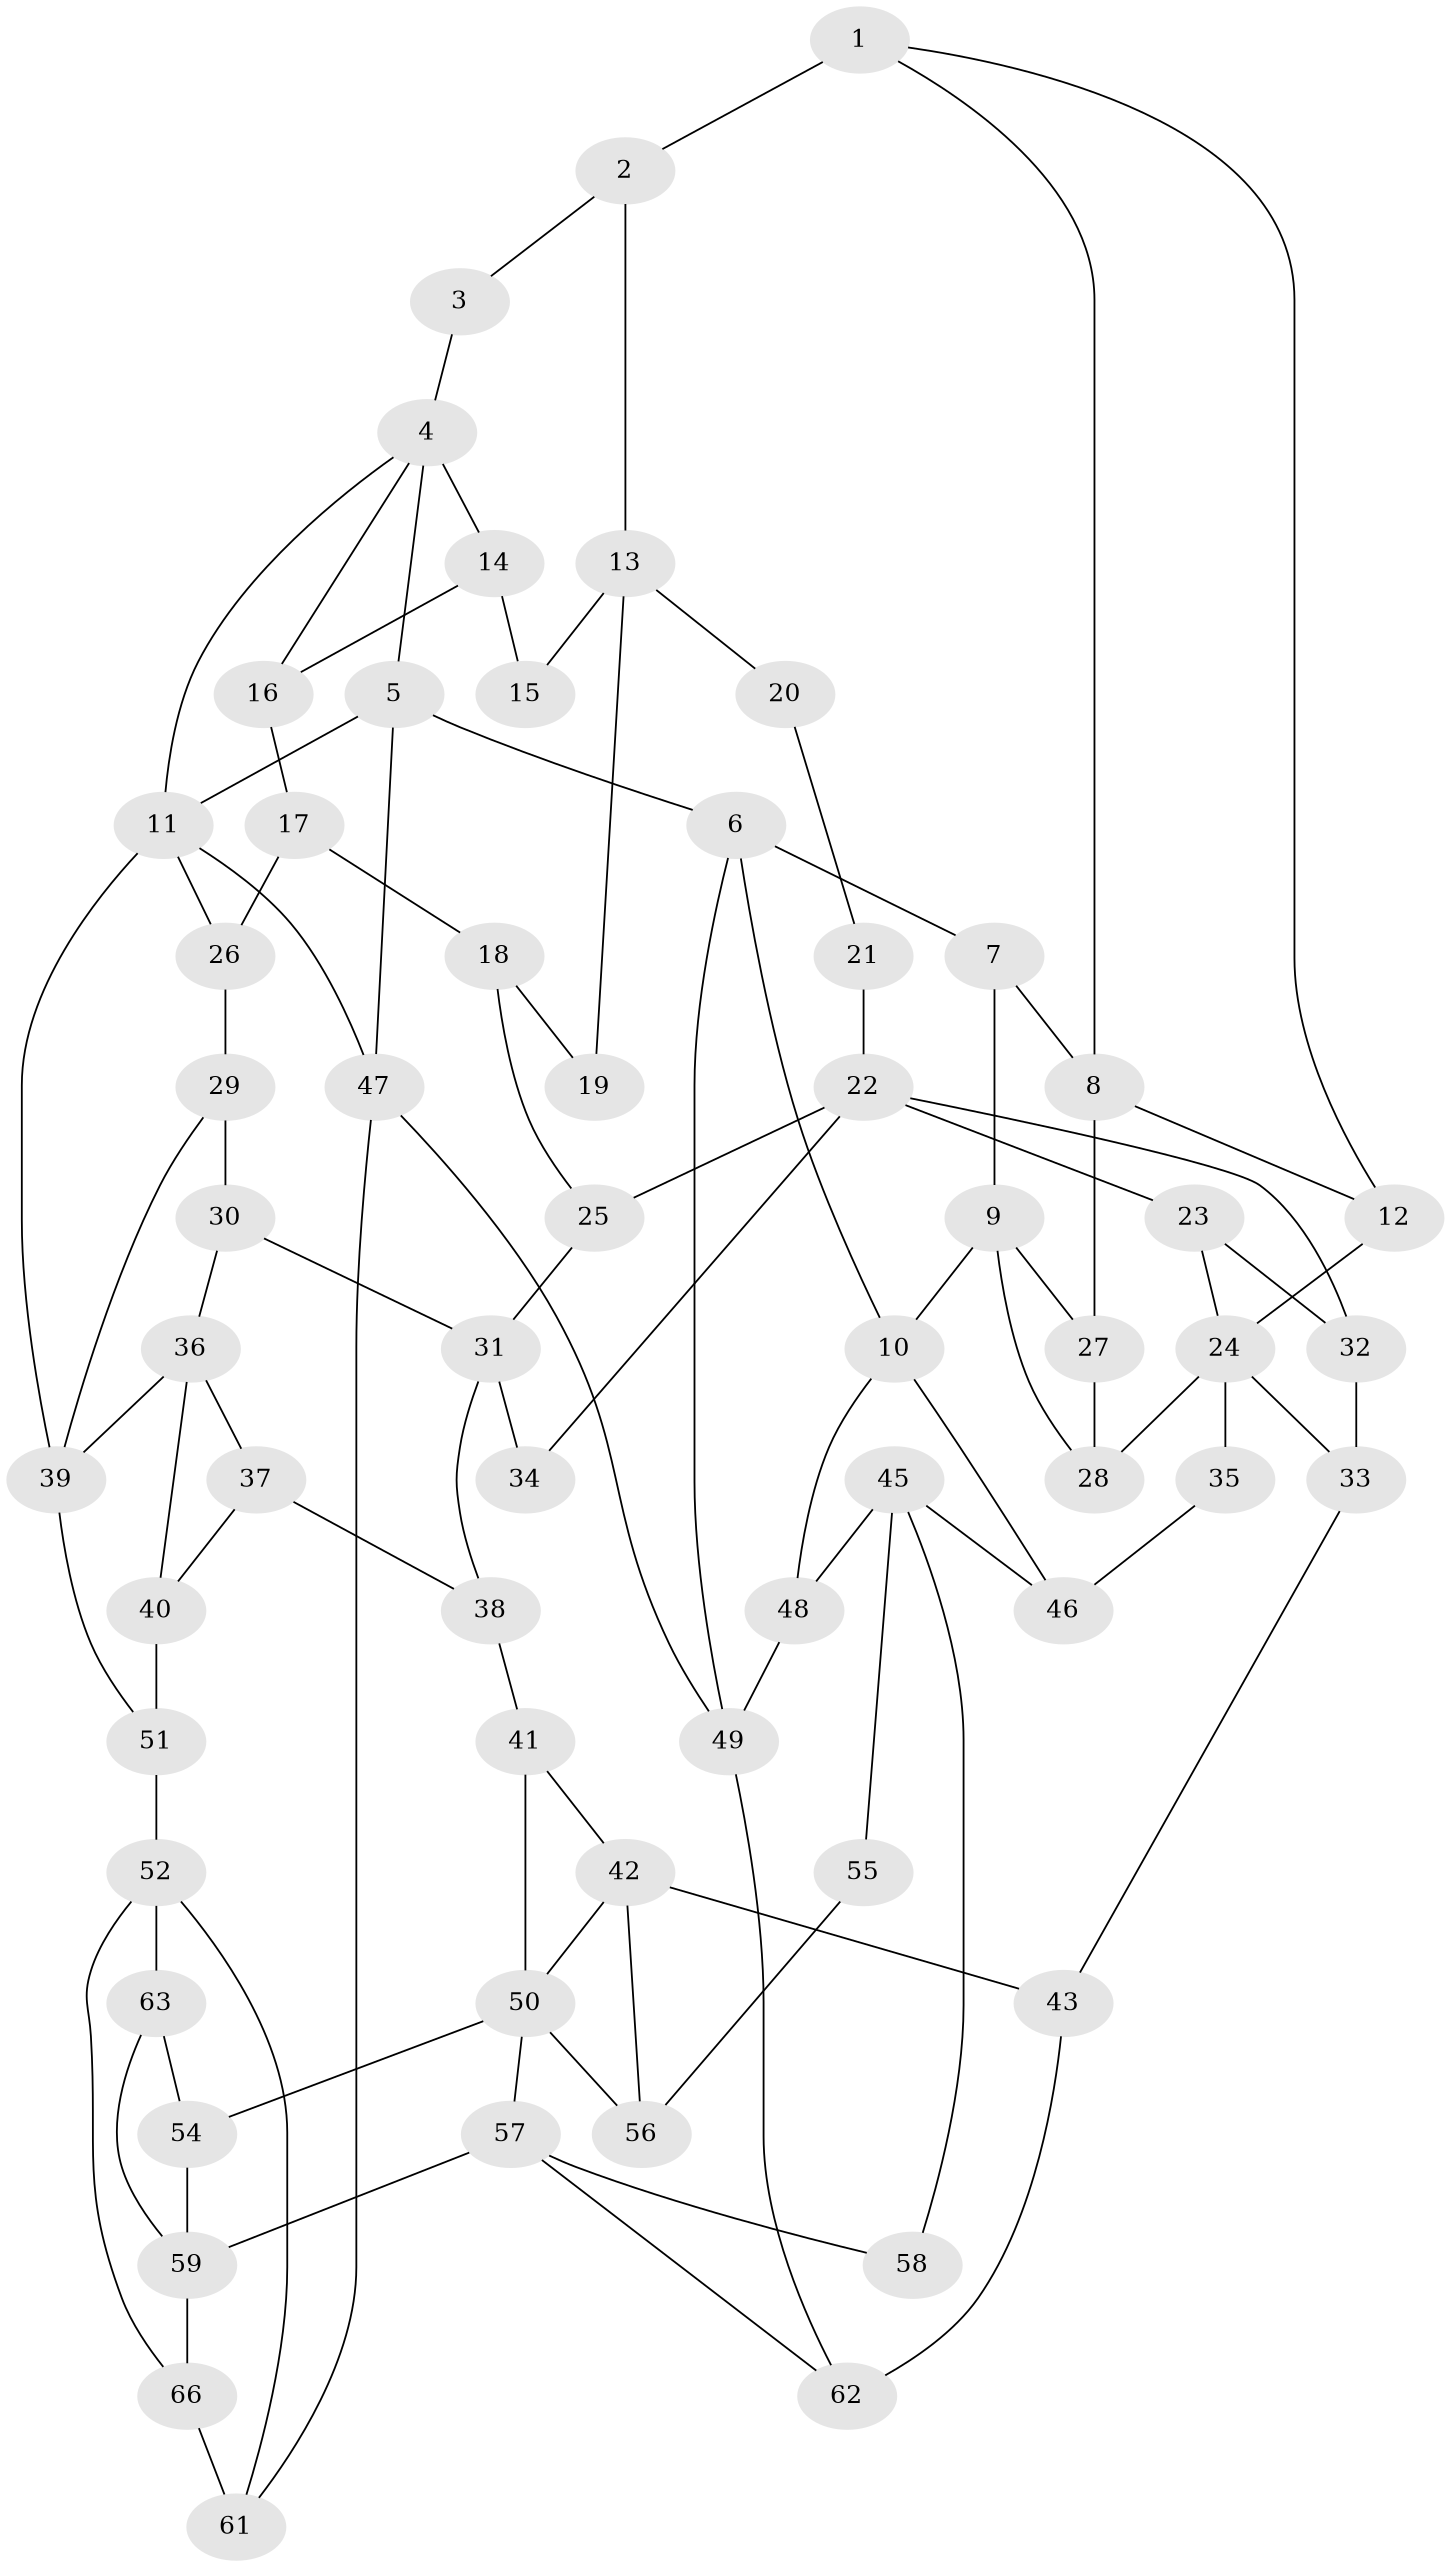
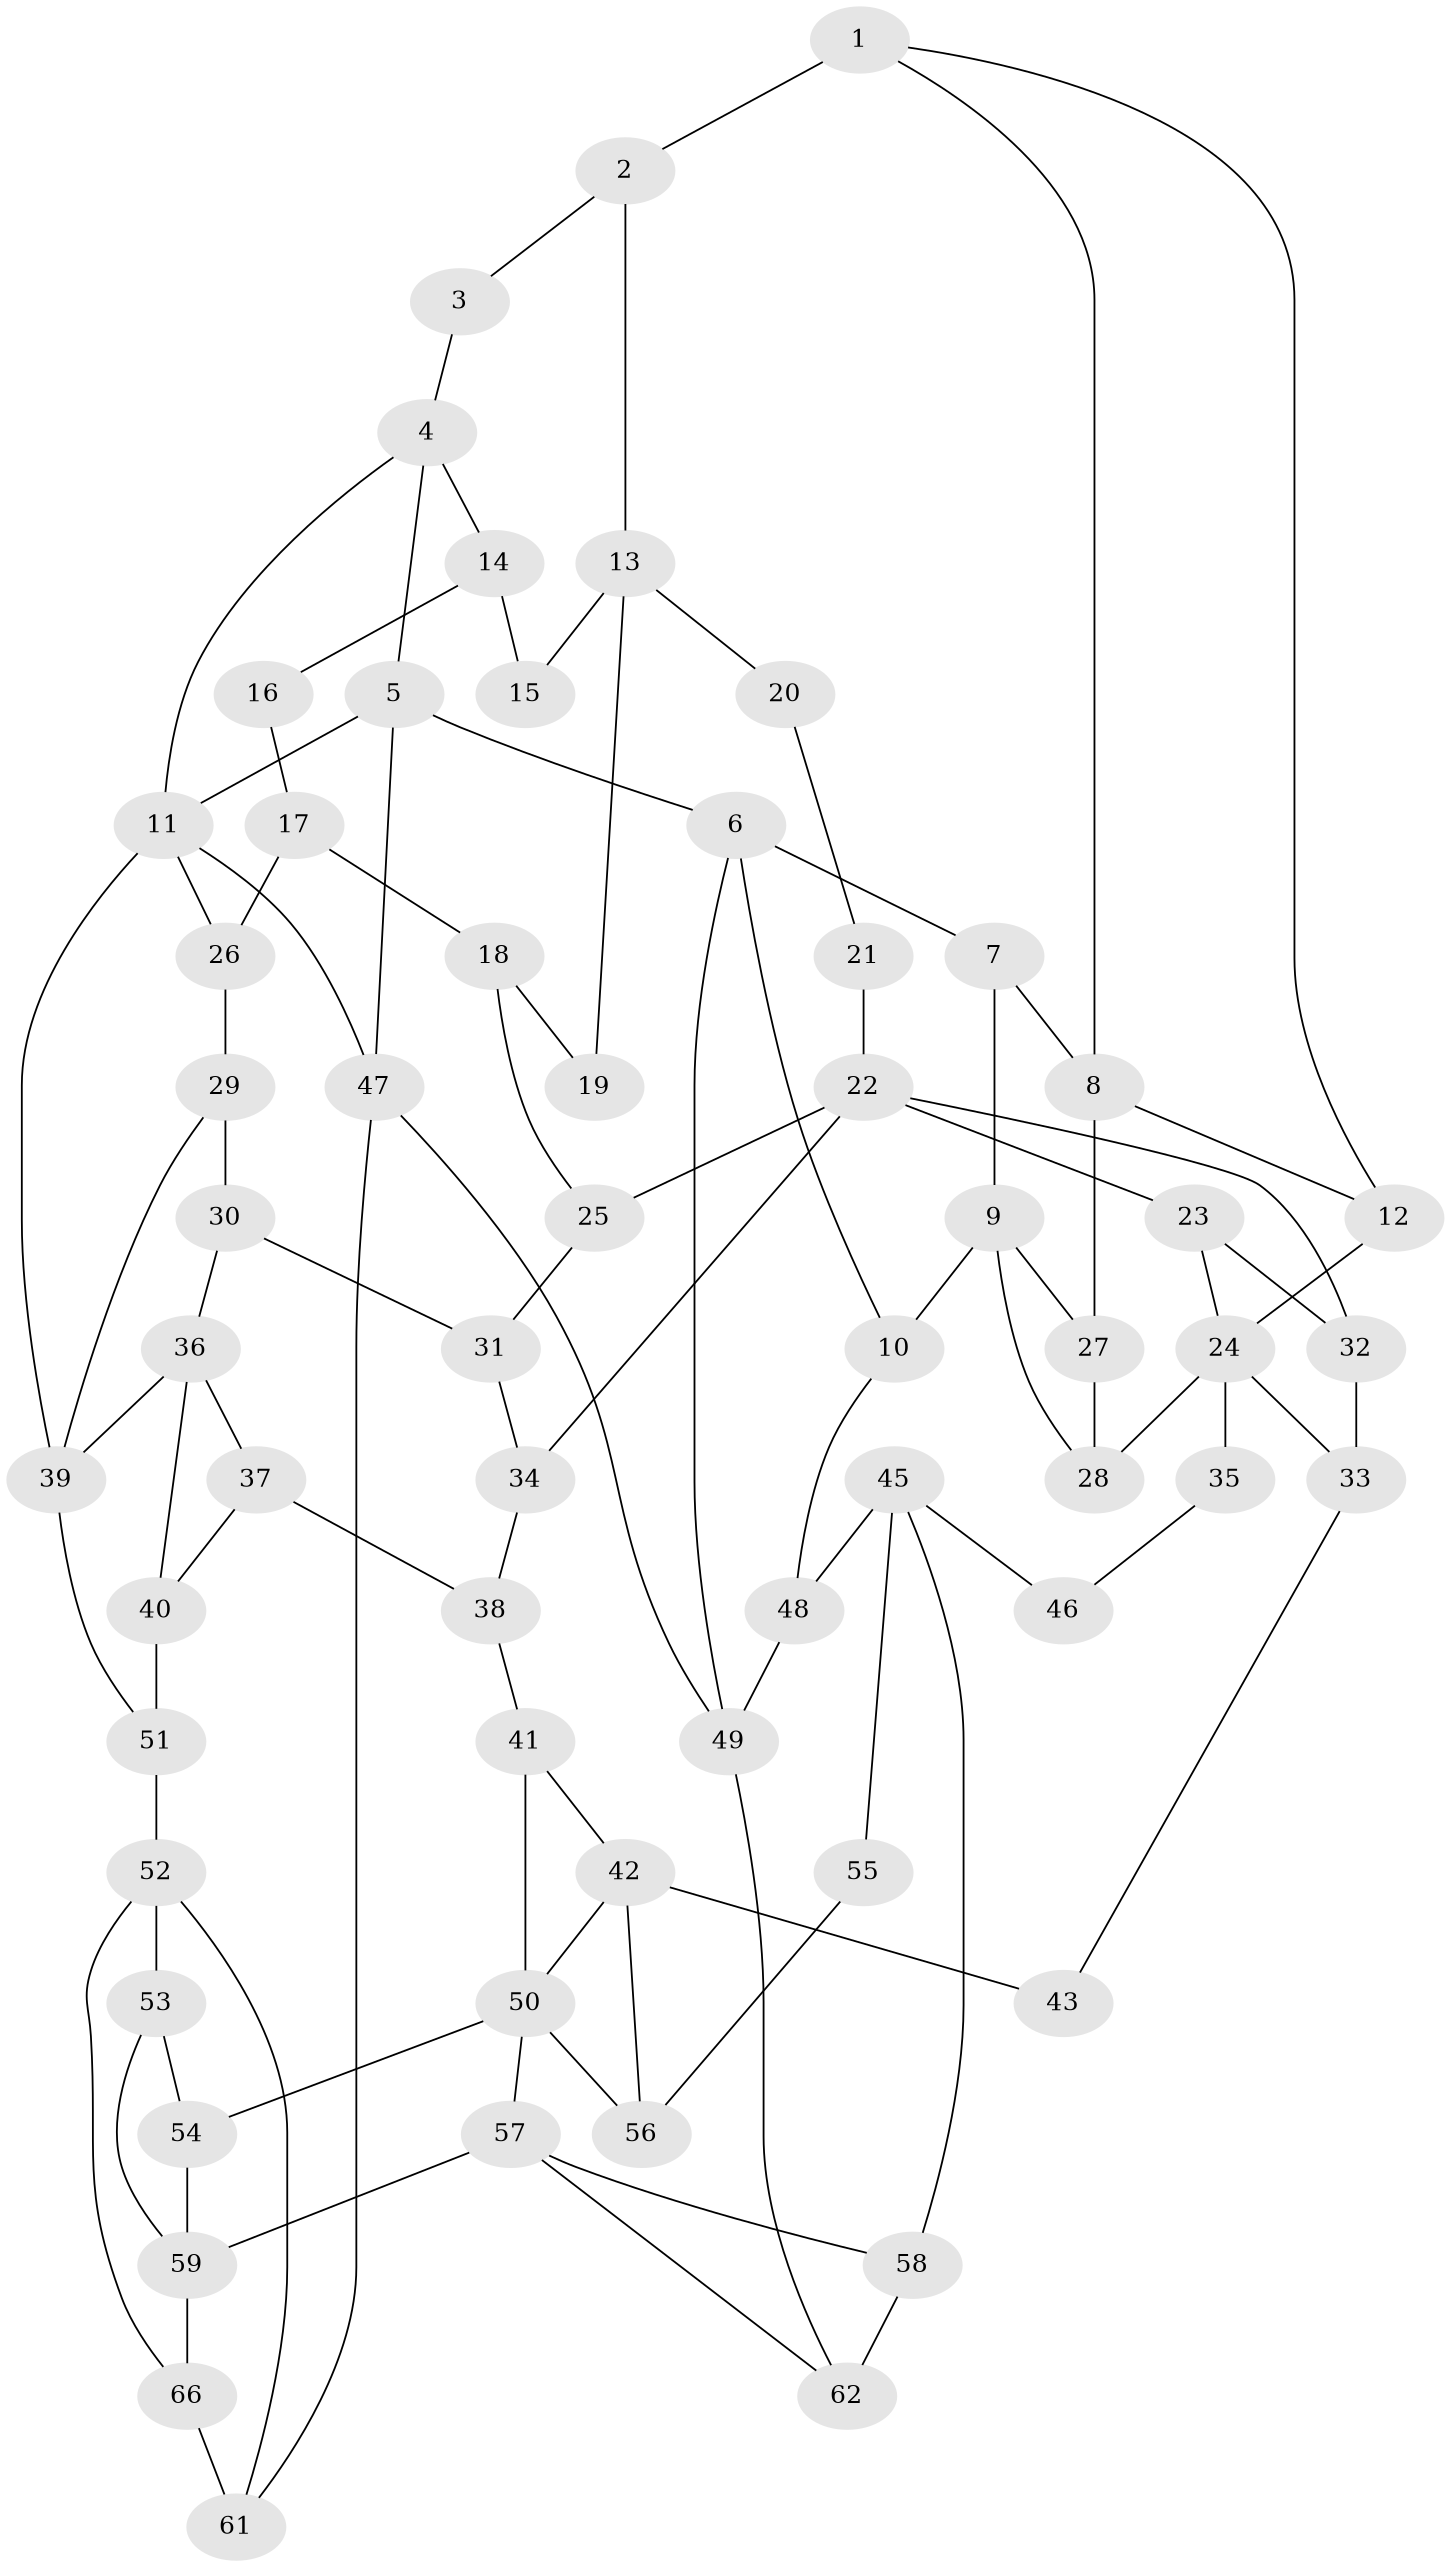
(345, 563) -> none
(981, 1479) -> none
(457, 1480) -> (508, 1545)
(156, 2003) -> (156, 2003)
(1015, 2230) -> (880, 2331)
